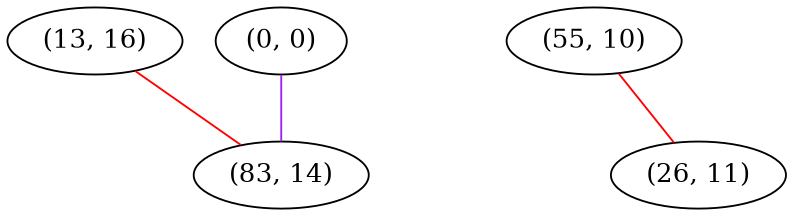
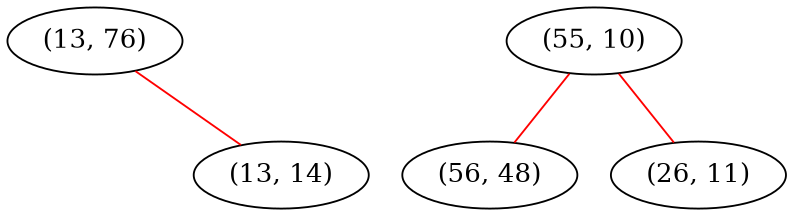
(95, 41) -> (95, 41)
(281, 41) -> none
(281, 175) -> (281, 175)
none -> (490, 175)
